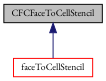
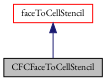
(53, 46) -> (53, 46)
